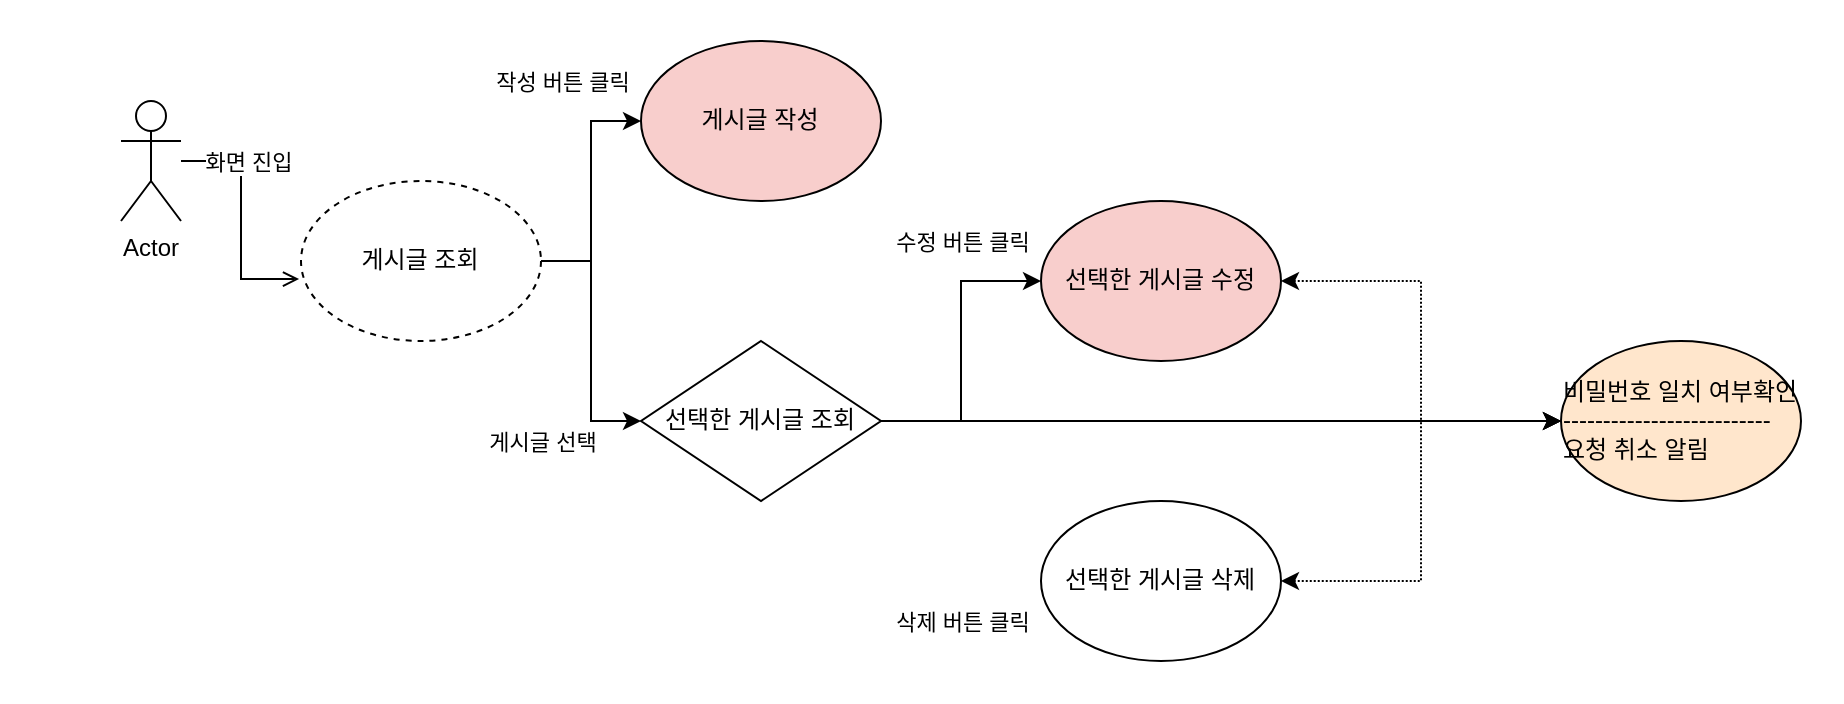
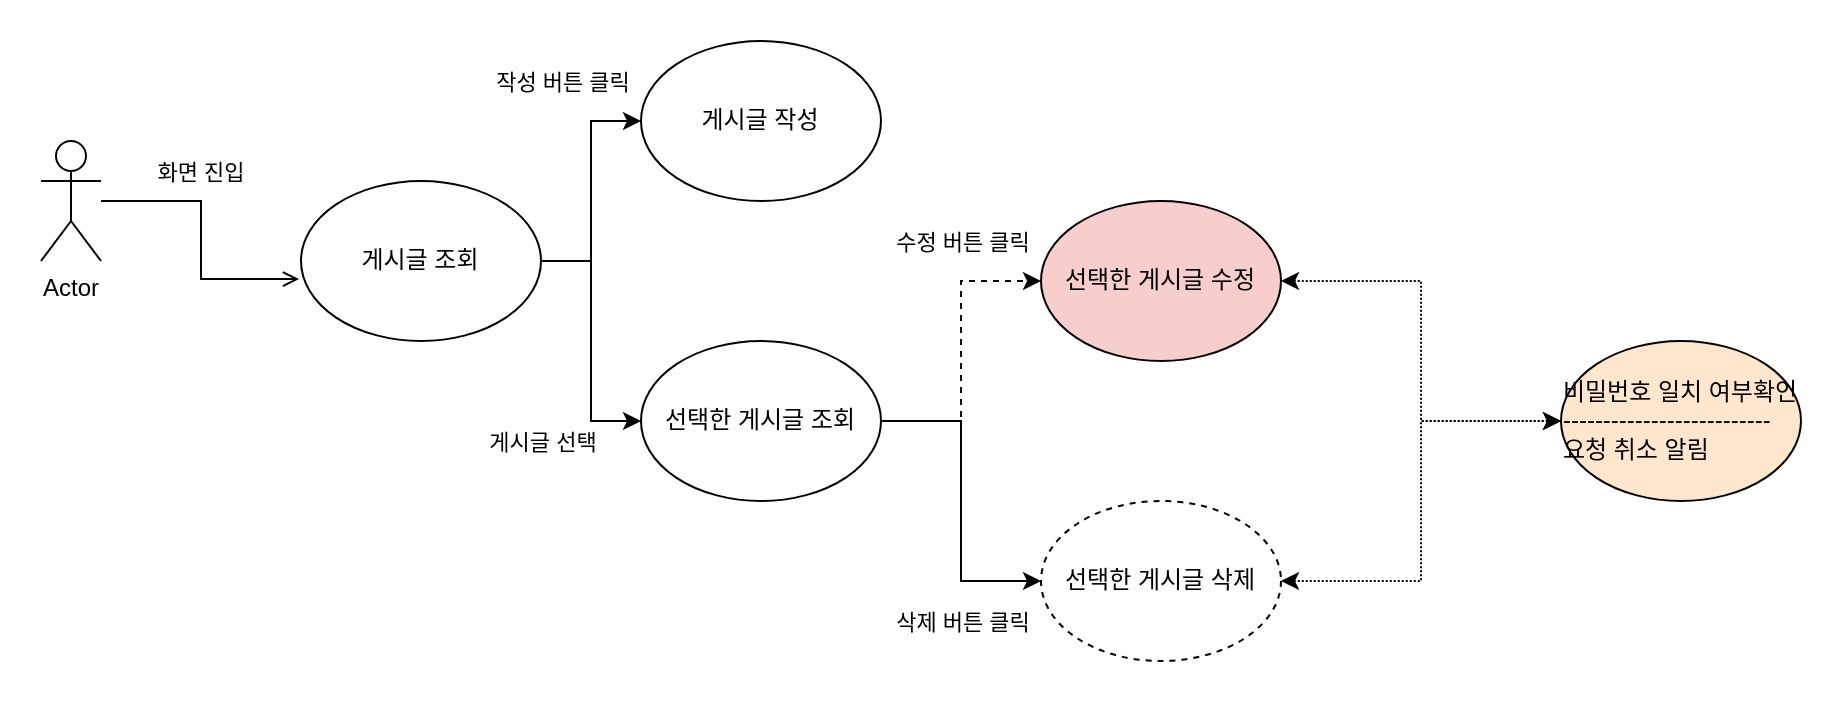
(761, 121) -> (761, 121)
(151, 161) -> (71, 201)
(421, 261) -> (421, 261)
(961, 316) -> (961, 316)
(761, 421) -> (761, 421)
(1190, 421) -> (961, 536)
(1161, 581) -> (1161, 581)
